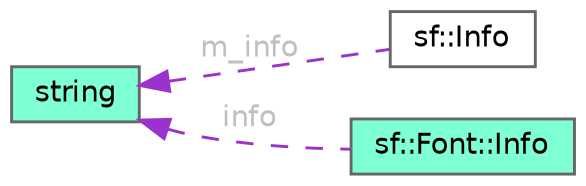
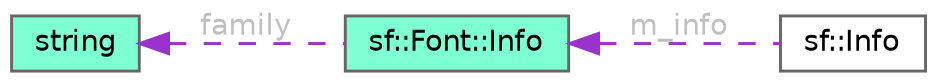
(279, 65) -> (690, 44)
(245, 119) -> (242, 28)
